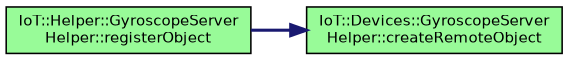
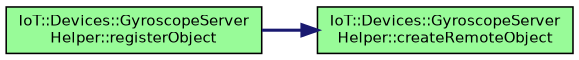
(129, 30) -> (134, 30)
